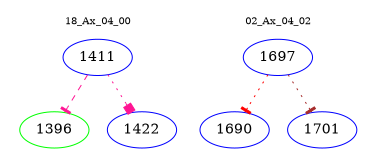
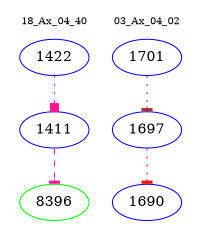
(98, 22) -> (54, 22)
(278, 22) -> (147, 22)
(117, 89) -> (54, 89)
(299, 91) -> (147, 91)
(54, 130) -> (54, 202)
